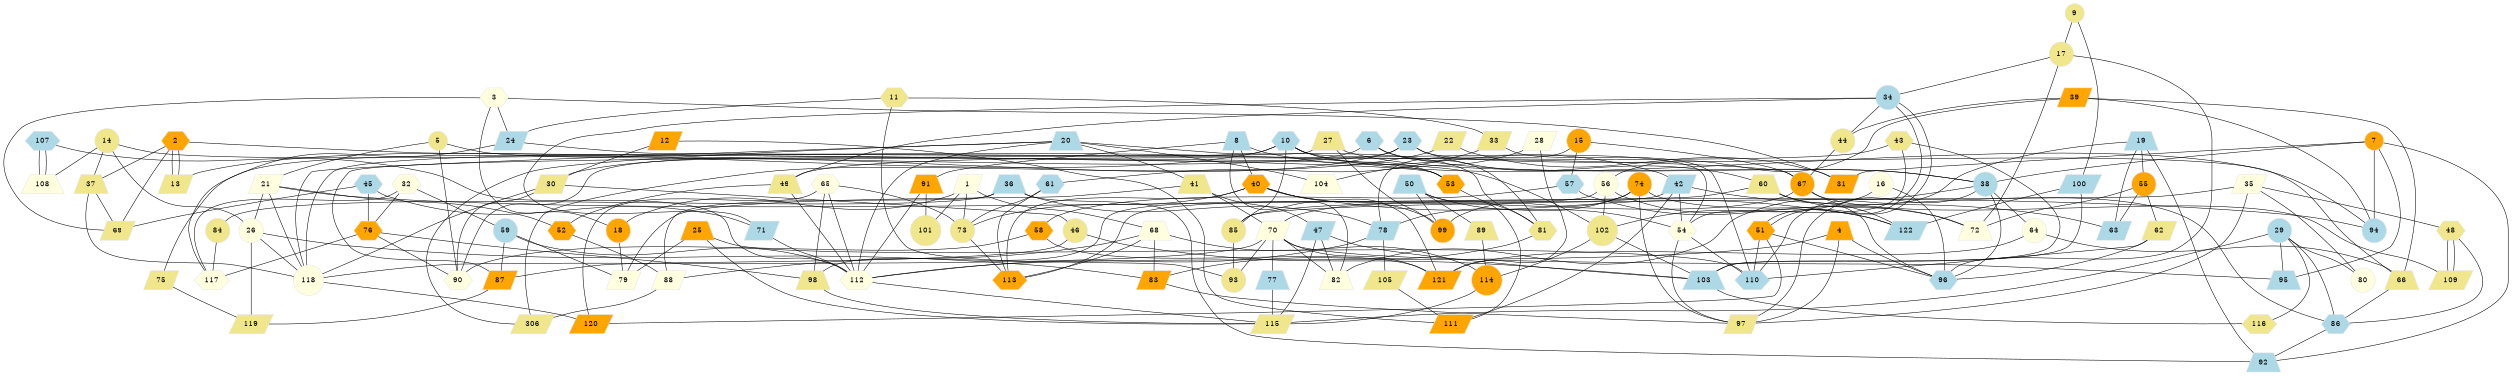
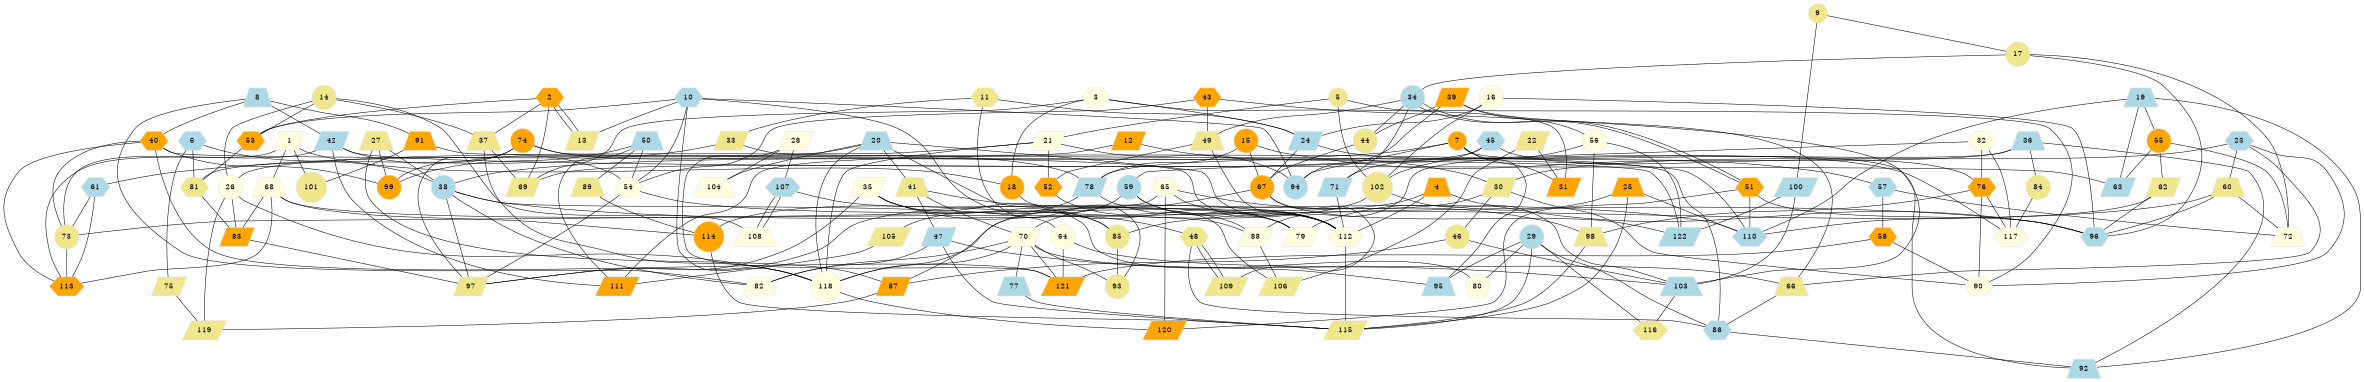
none -> (1407, 123)
(1899, 141) -> (1207, 97)
none -> (789, 164)
(533, 324) -> (1281, 286)
